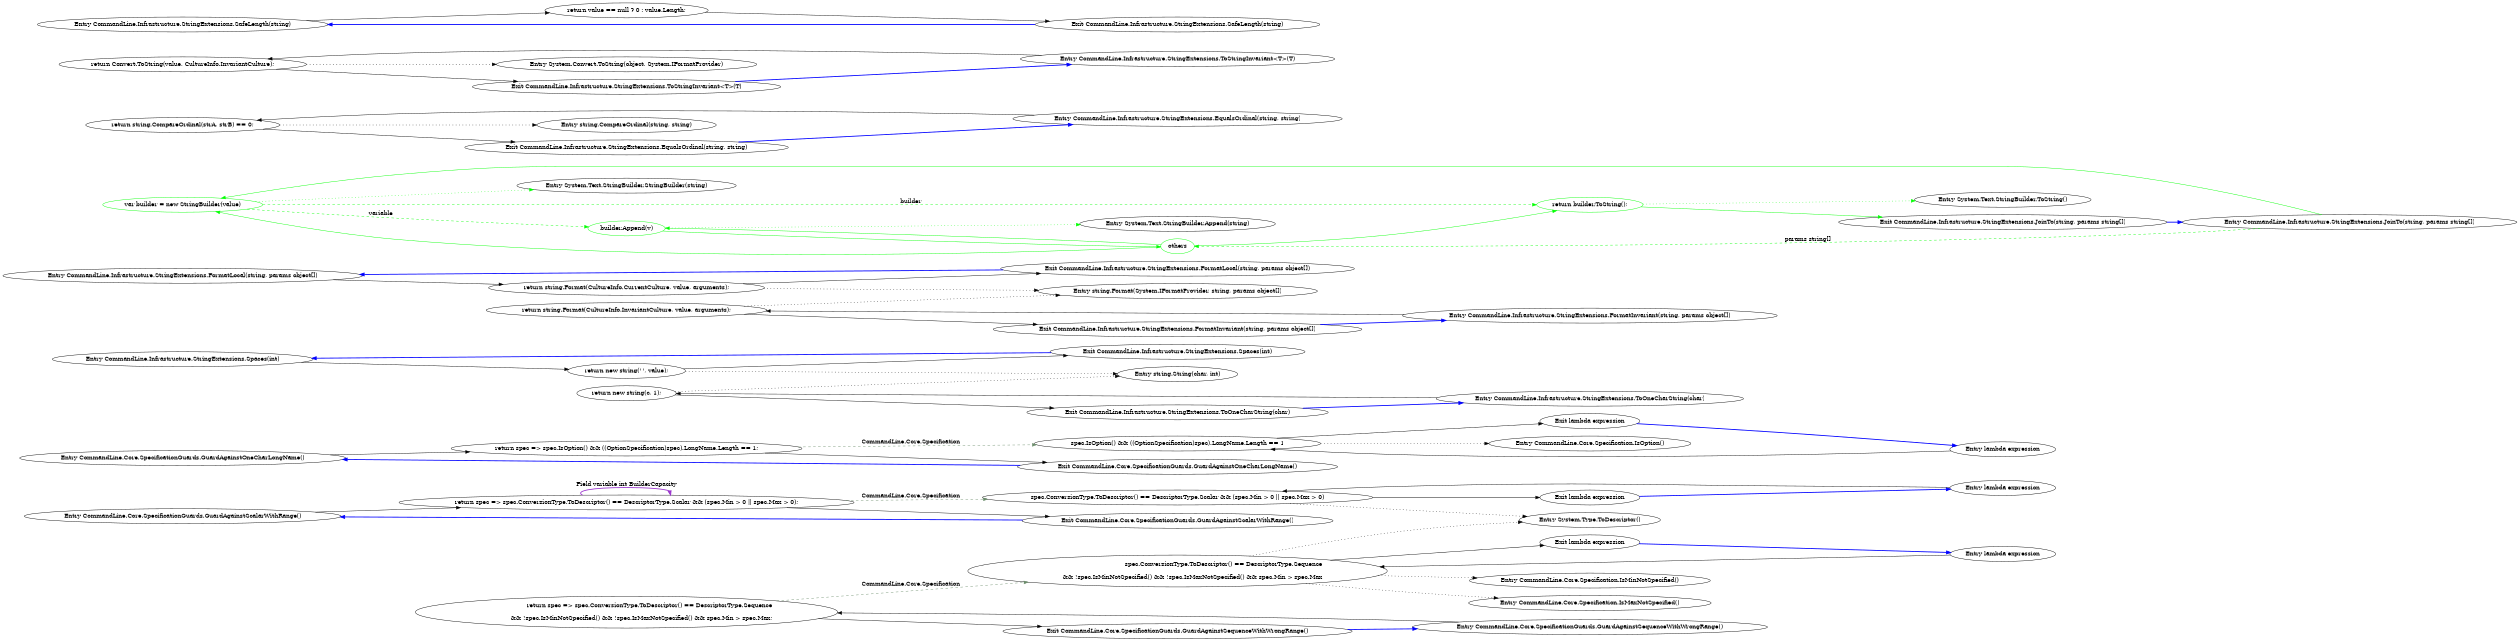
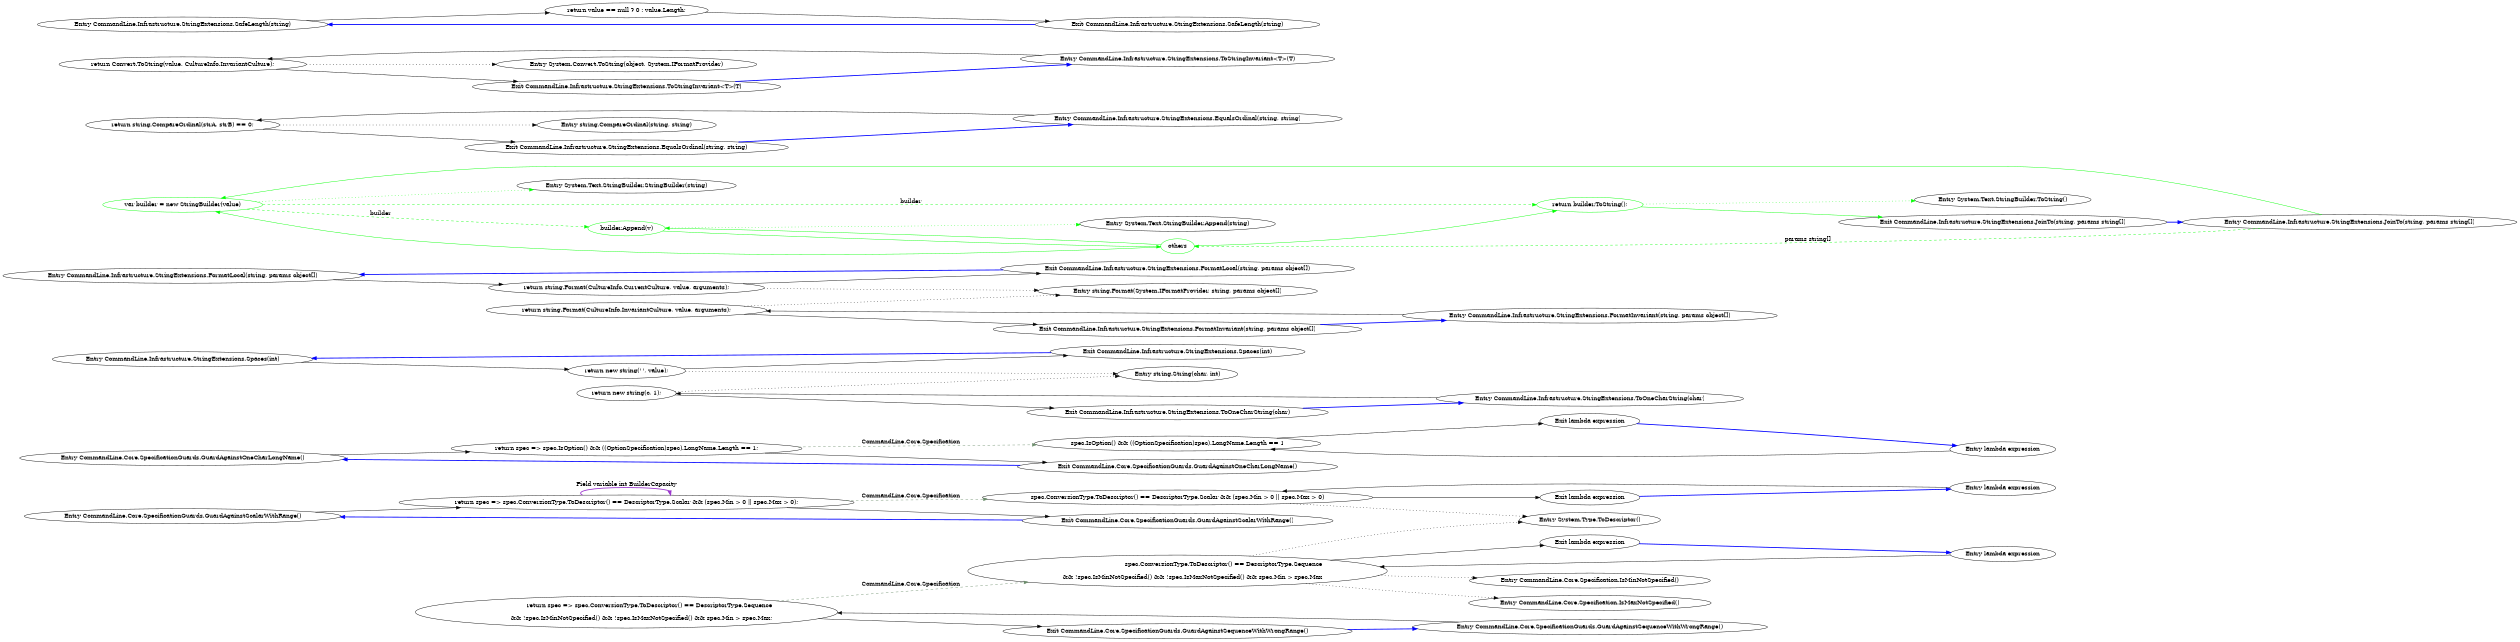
(381, 214) -> (381, 214)
(1590, 444) -> none
